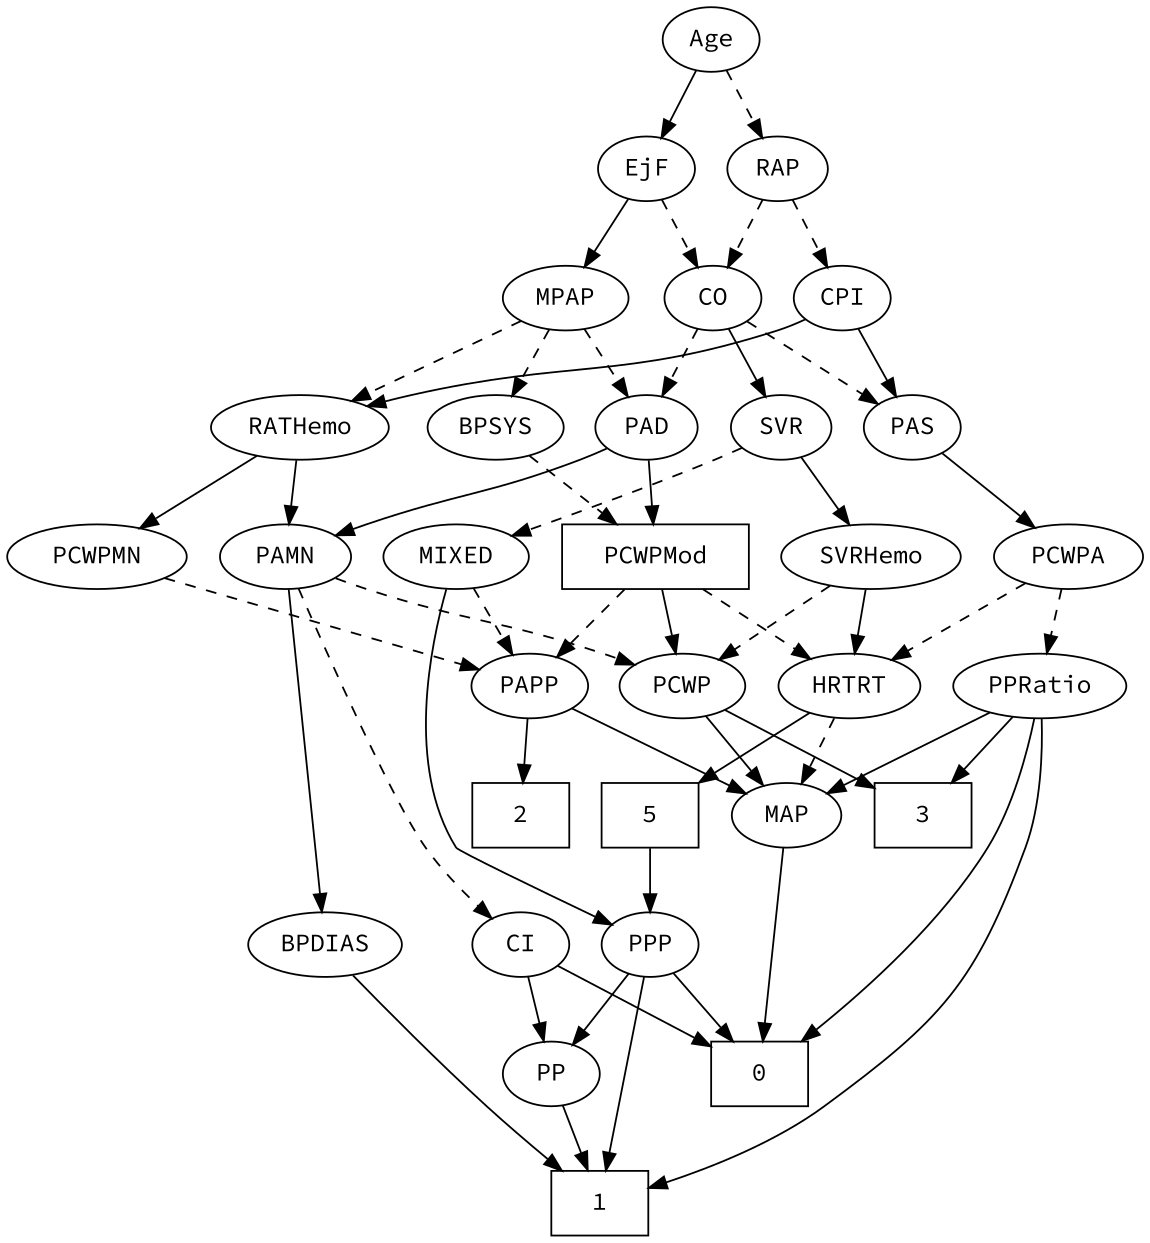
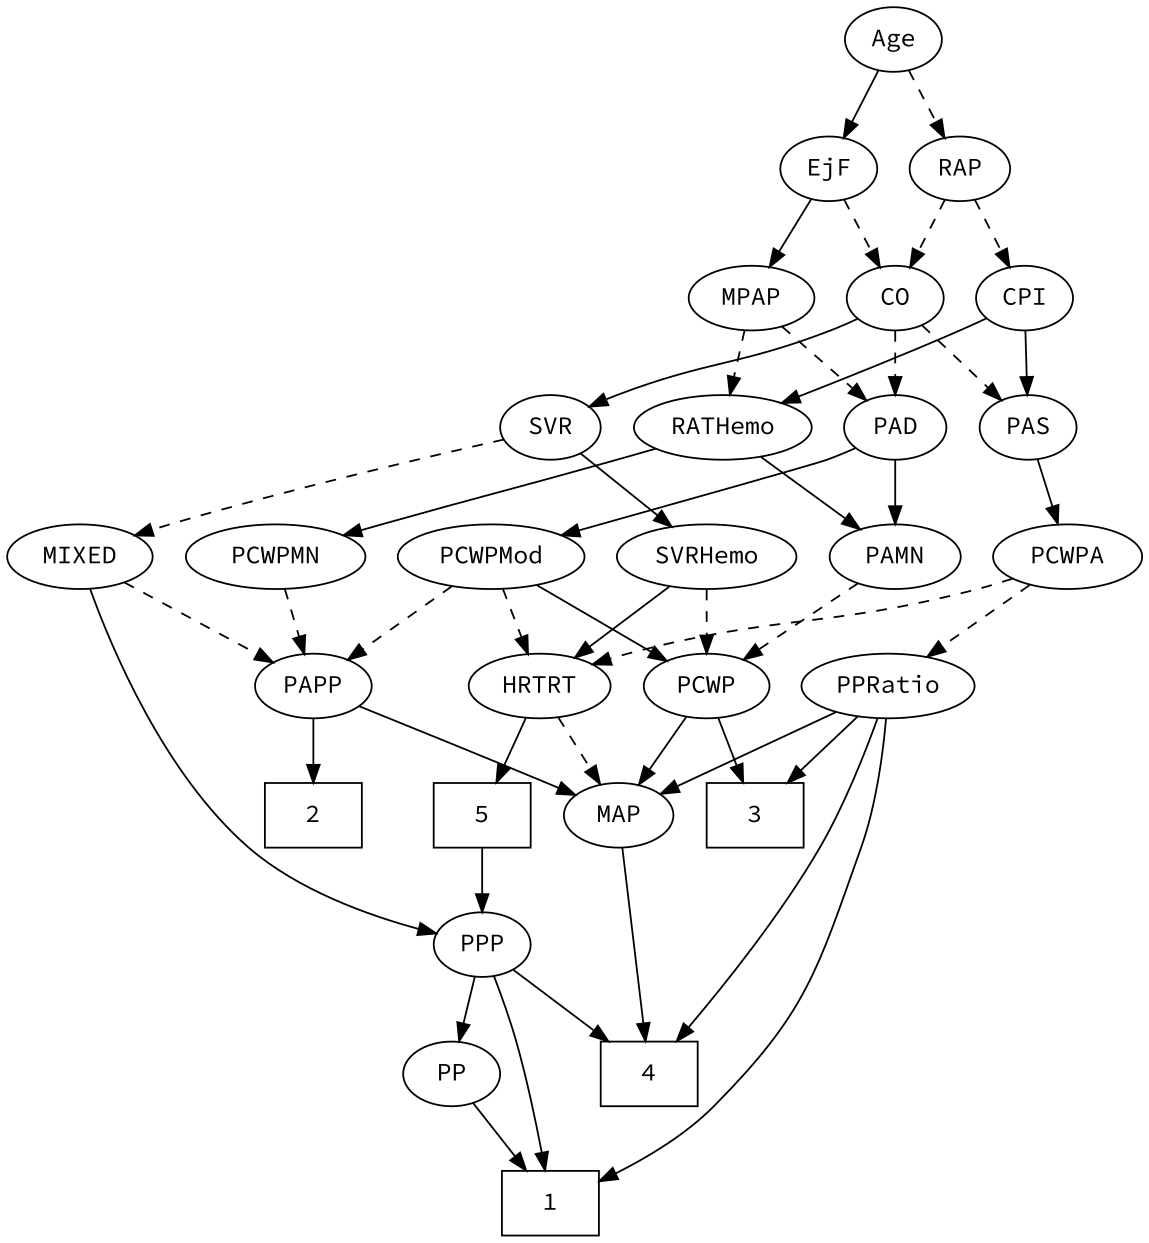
(496, 427) -> none
(655, 557) -> (491, 557)
(325, 945) -> none
(521, 945) -> none
(760, 1074) -> (649, 1074)
